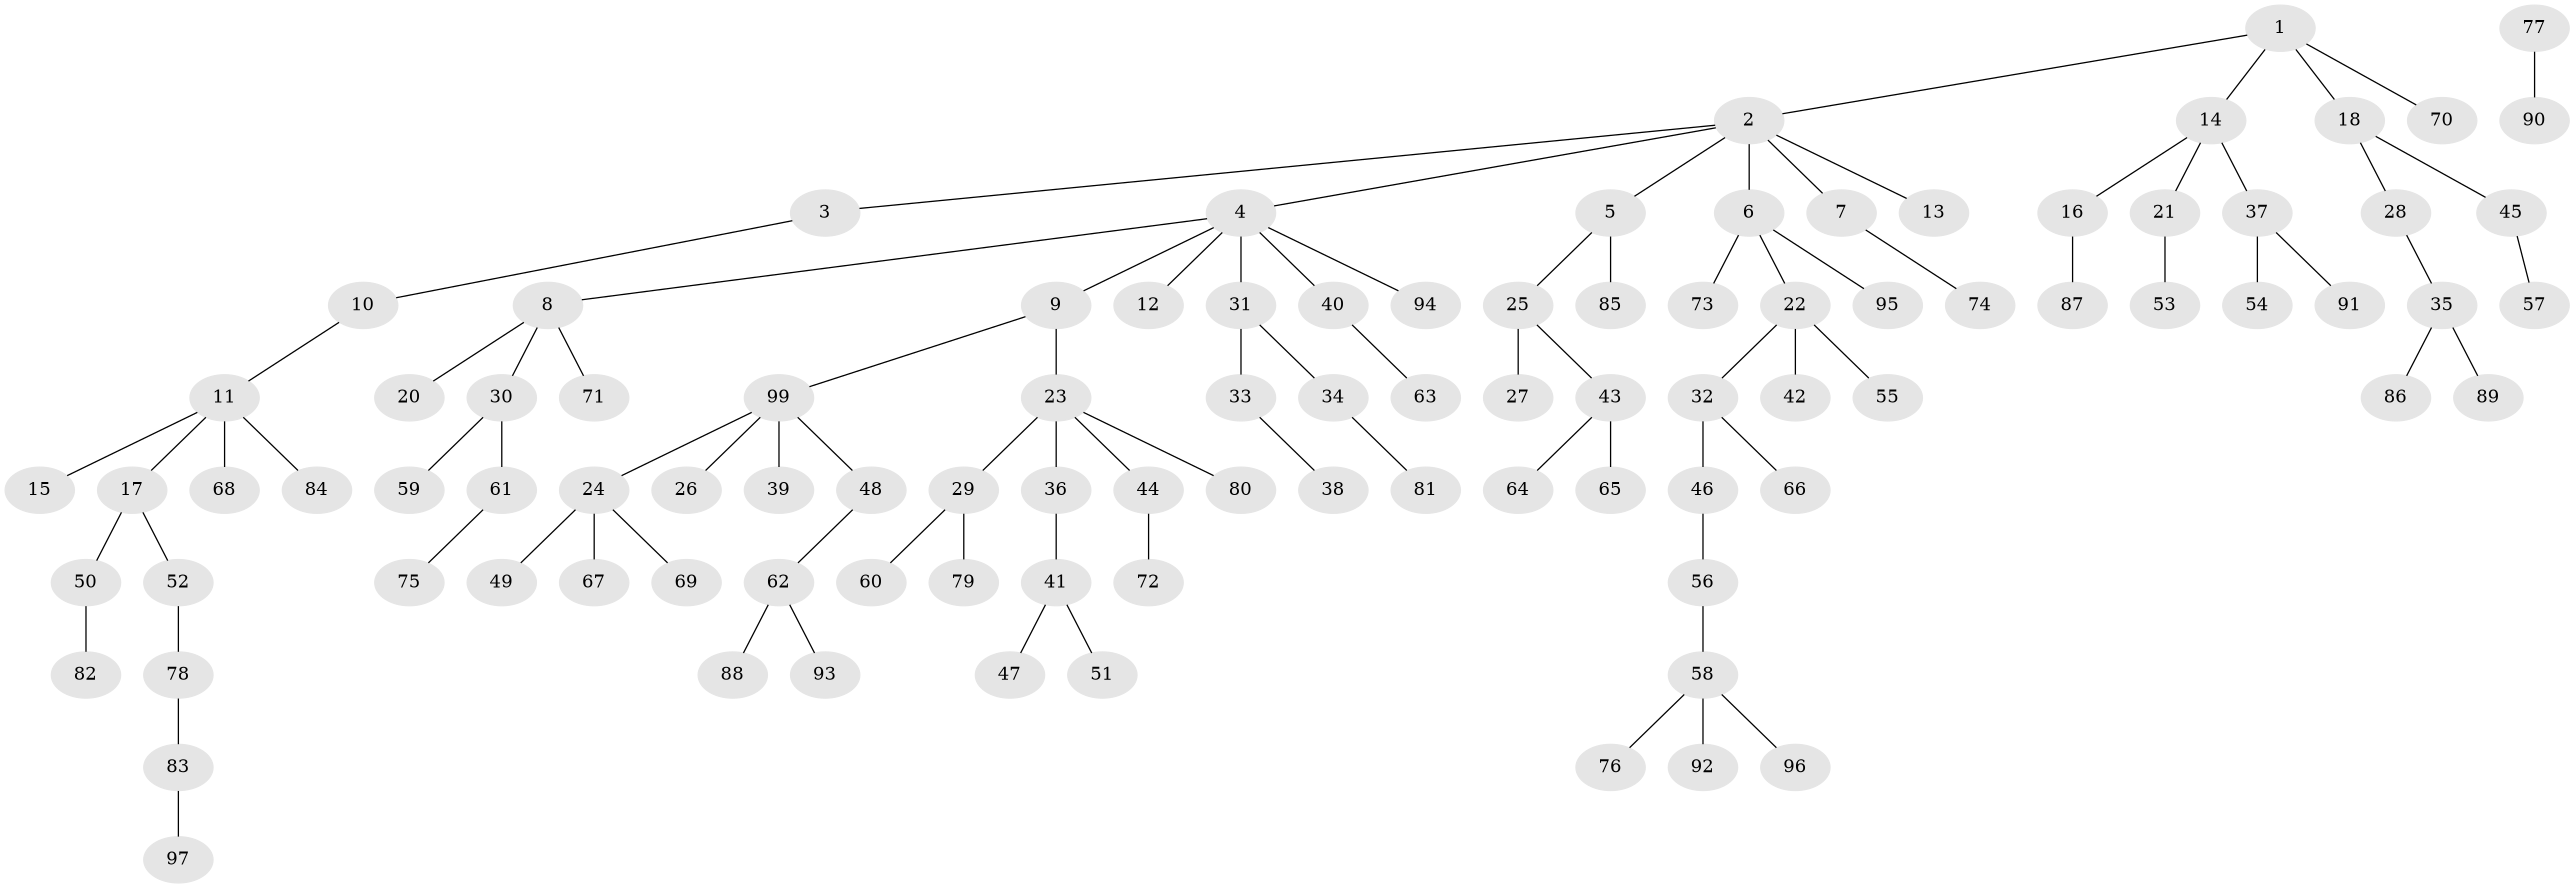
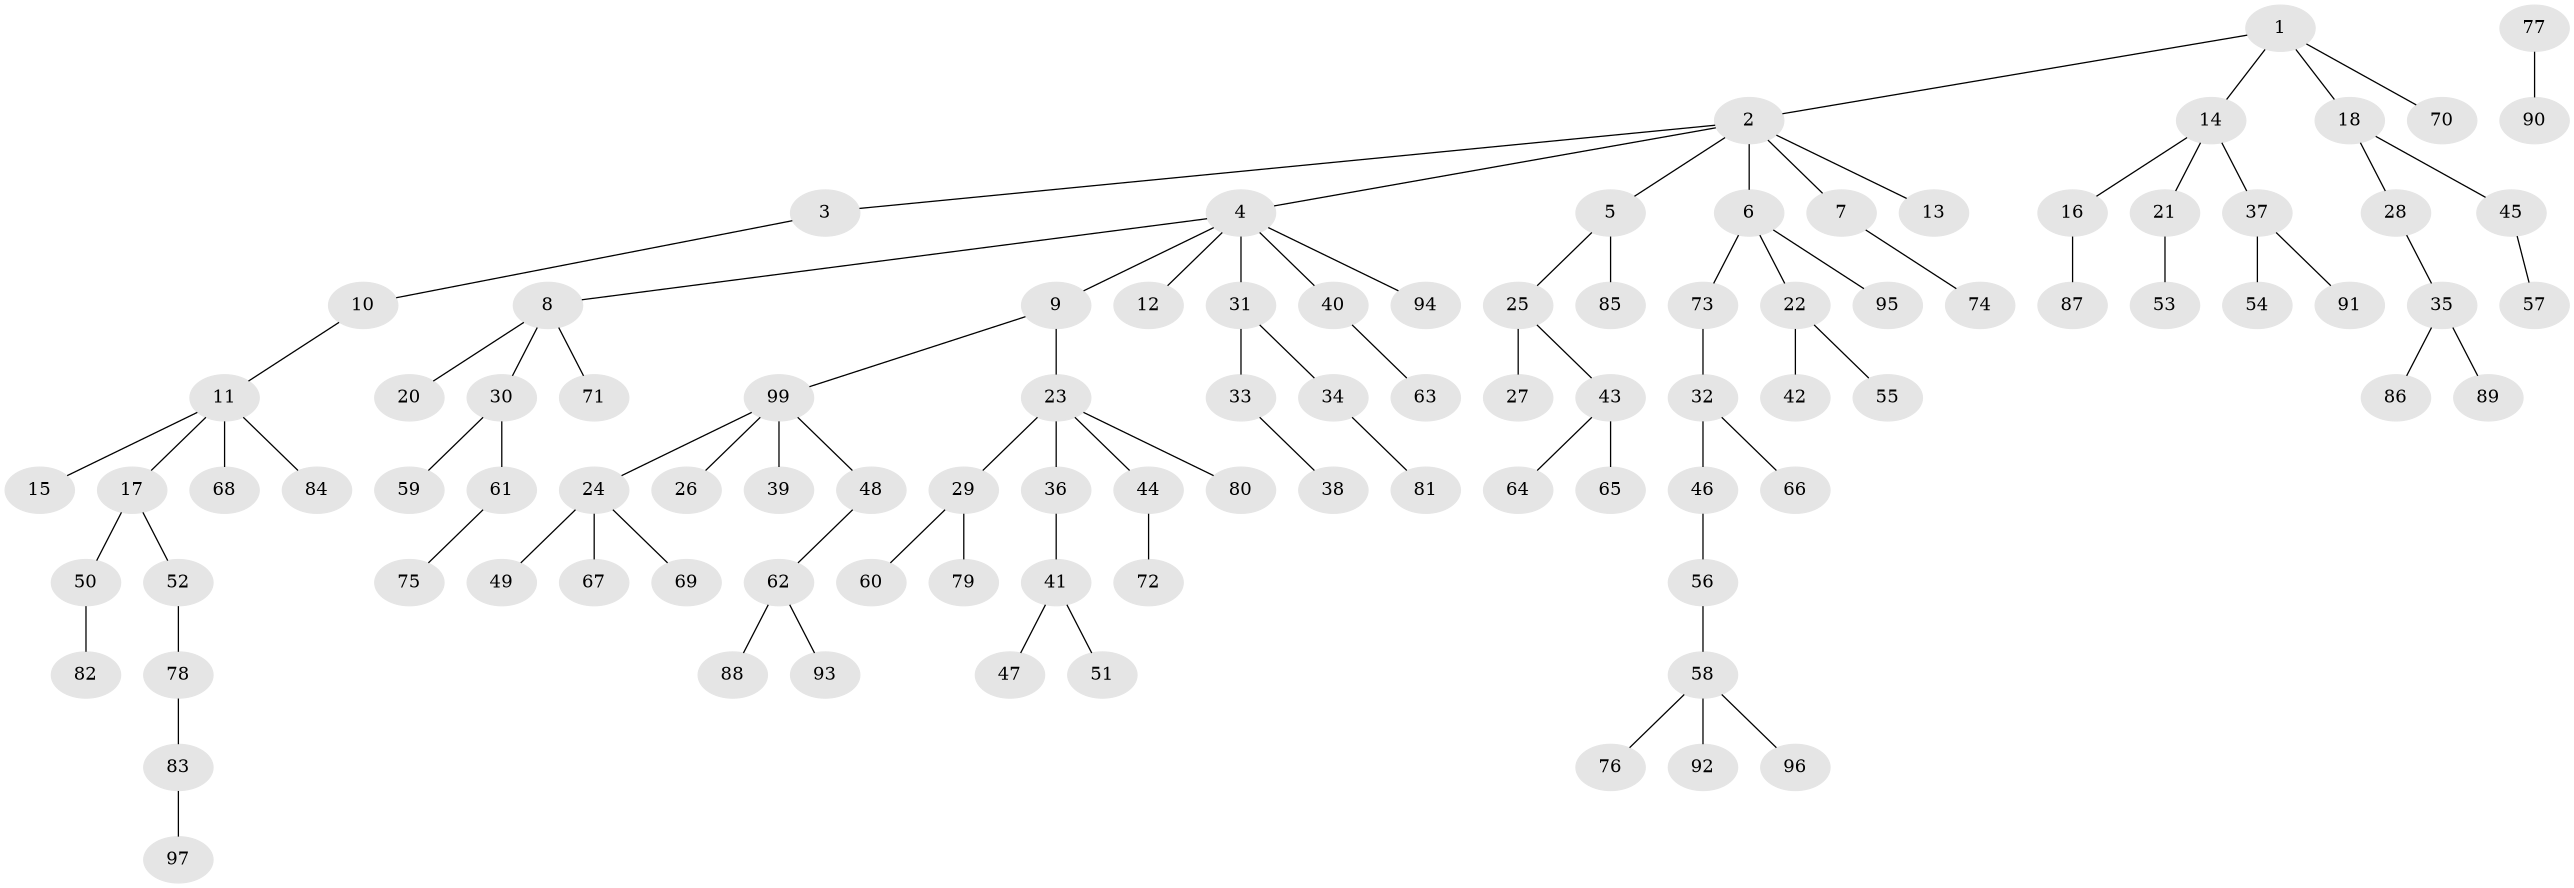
(1749, 352) -> (1703, 352)
